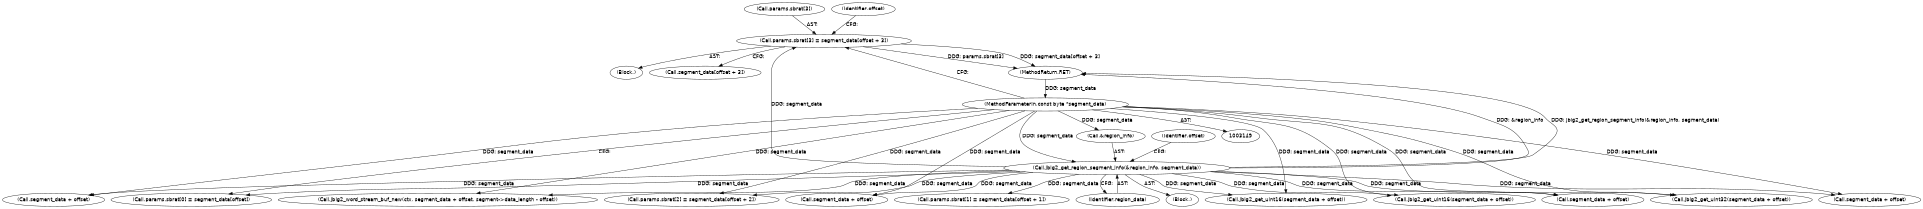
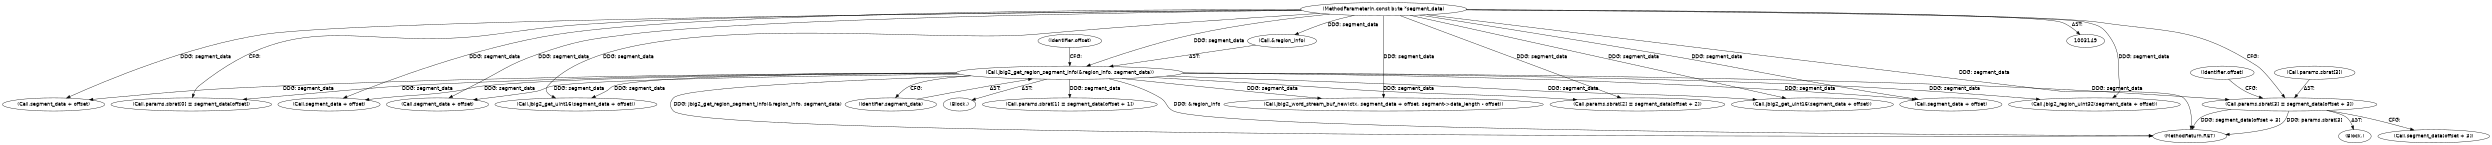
(1045, 87) -> (1820, 62)
(1118, 200) -> (891, 104)
(1731, 200) -> (2094, 104)
